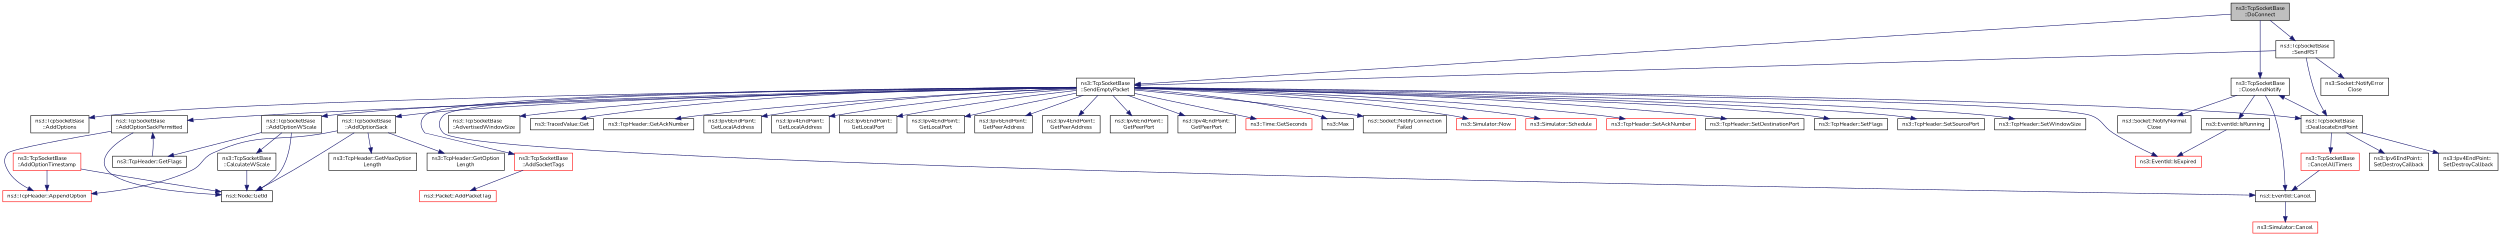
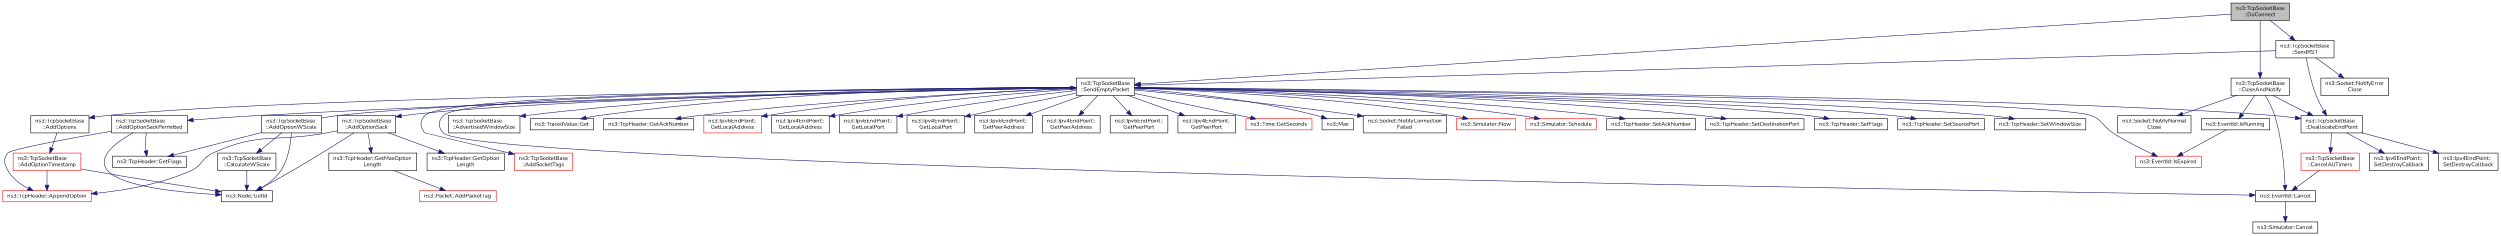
(701, 96) -> (696, 97)
(2302, 107) -> (2290, 104)
(733, 124) -> (733, 124)
(1651, 124) -> (1651, 124)
none -> (55, 138)
(153, 147) -> (146, 142)
(499, 179) -> (417, 179)
(2285, 228) -> (2285, 228)
